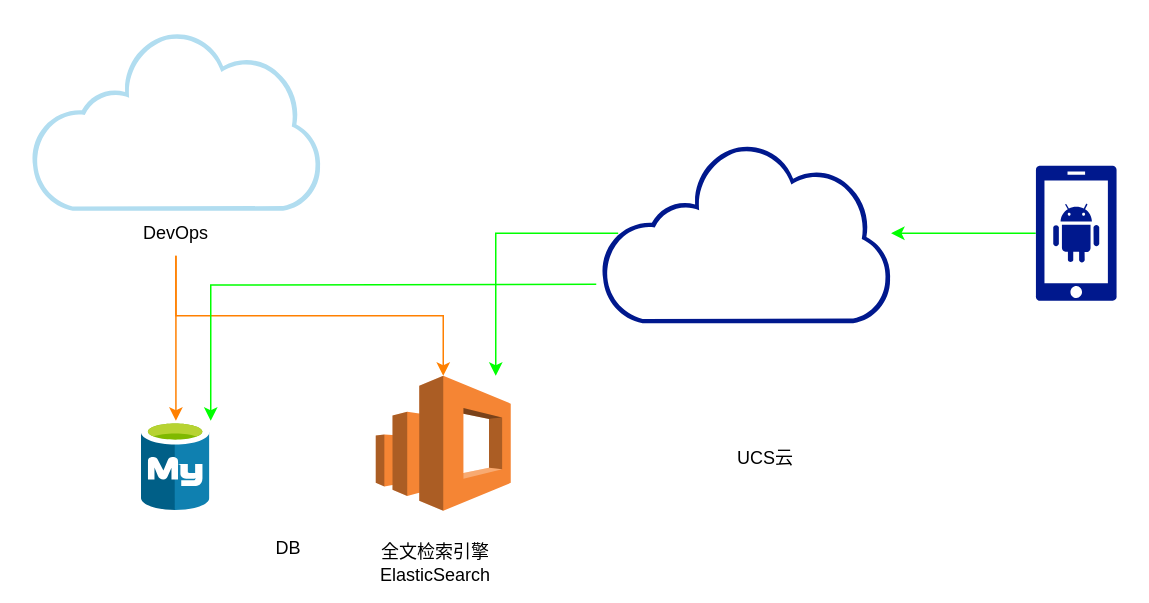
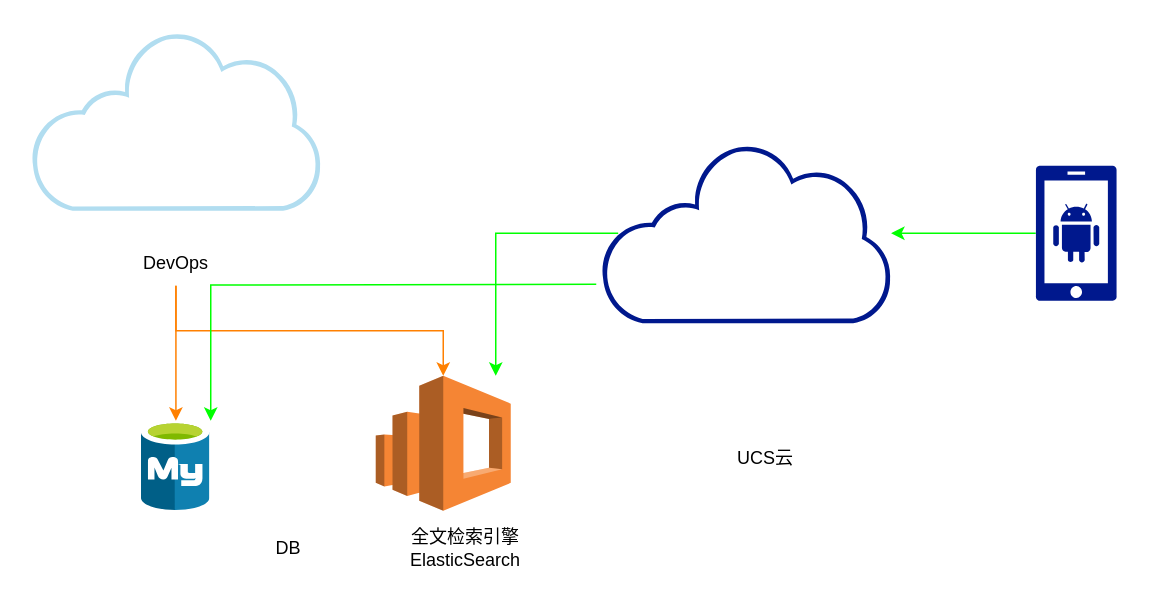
(176, 233) -> (176, 263)
(436, 563) -> (466, 548)
